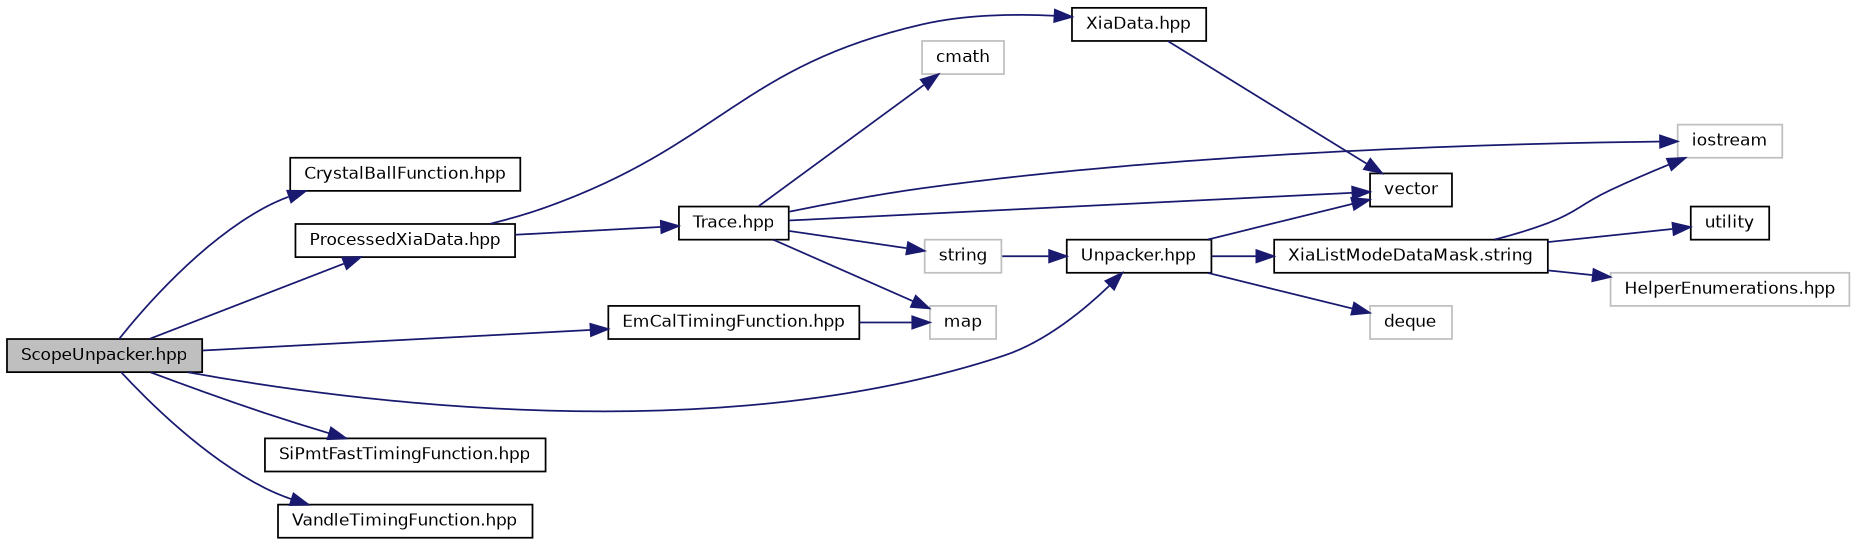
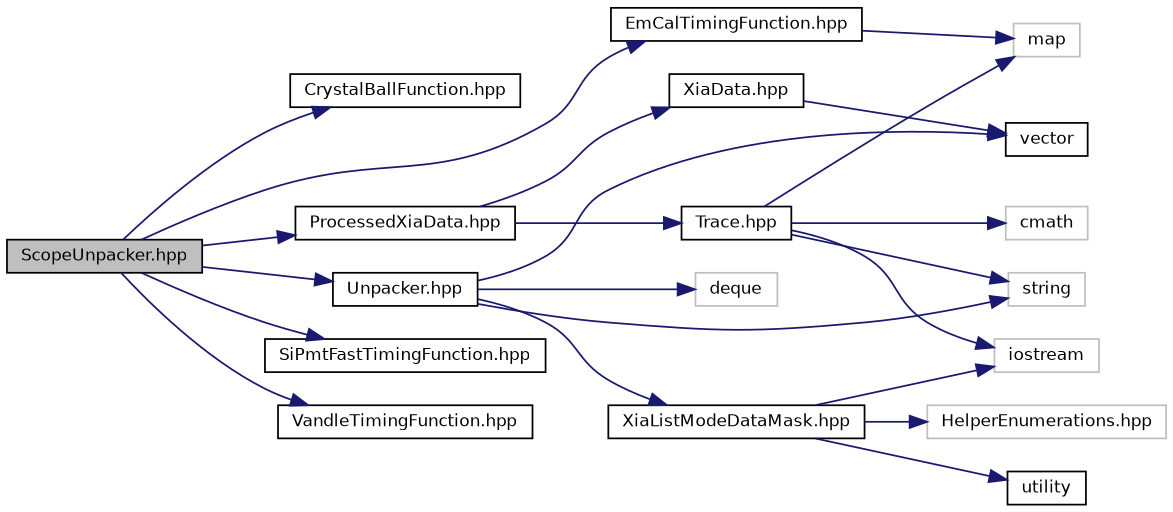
(1071, 207) -> none
(1026, 256) -> (734, 330)
(1411, 256) -> (736, 422)
